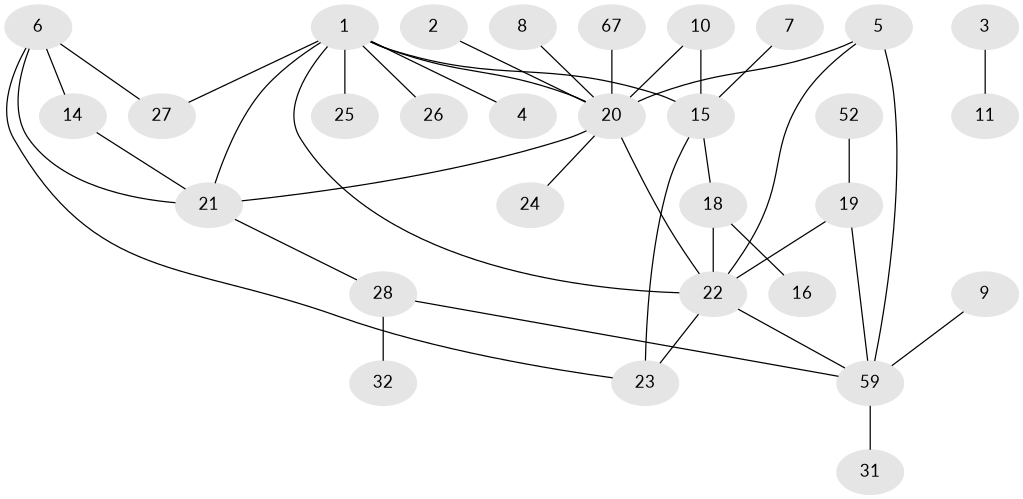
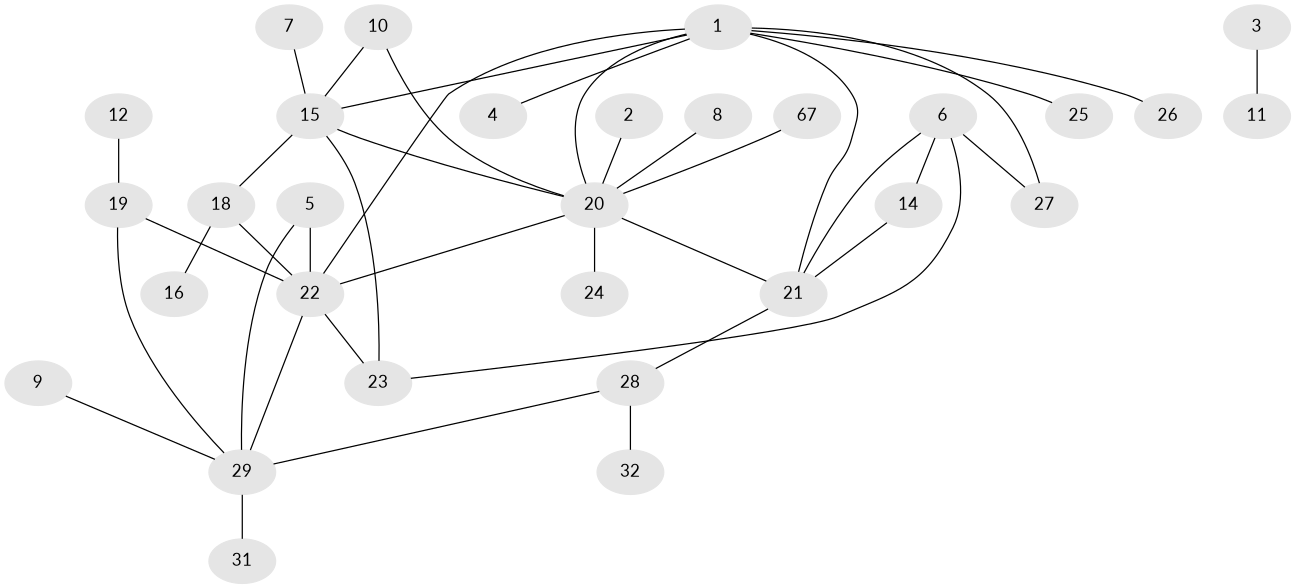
(762, 69) -> (450, 166)
(849, 116) -> (119, 116)
(870, 383) -> (242, 472)
